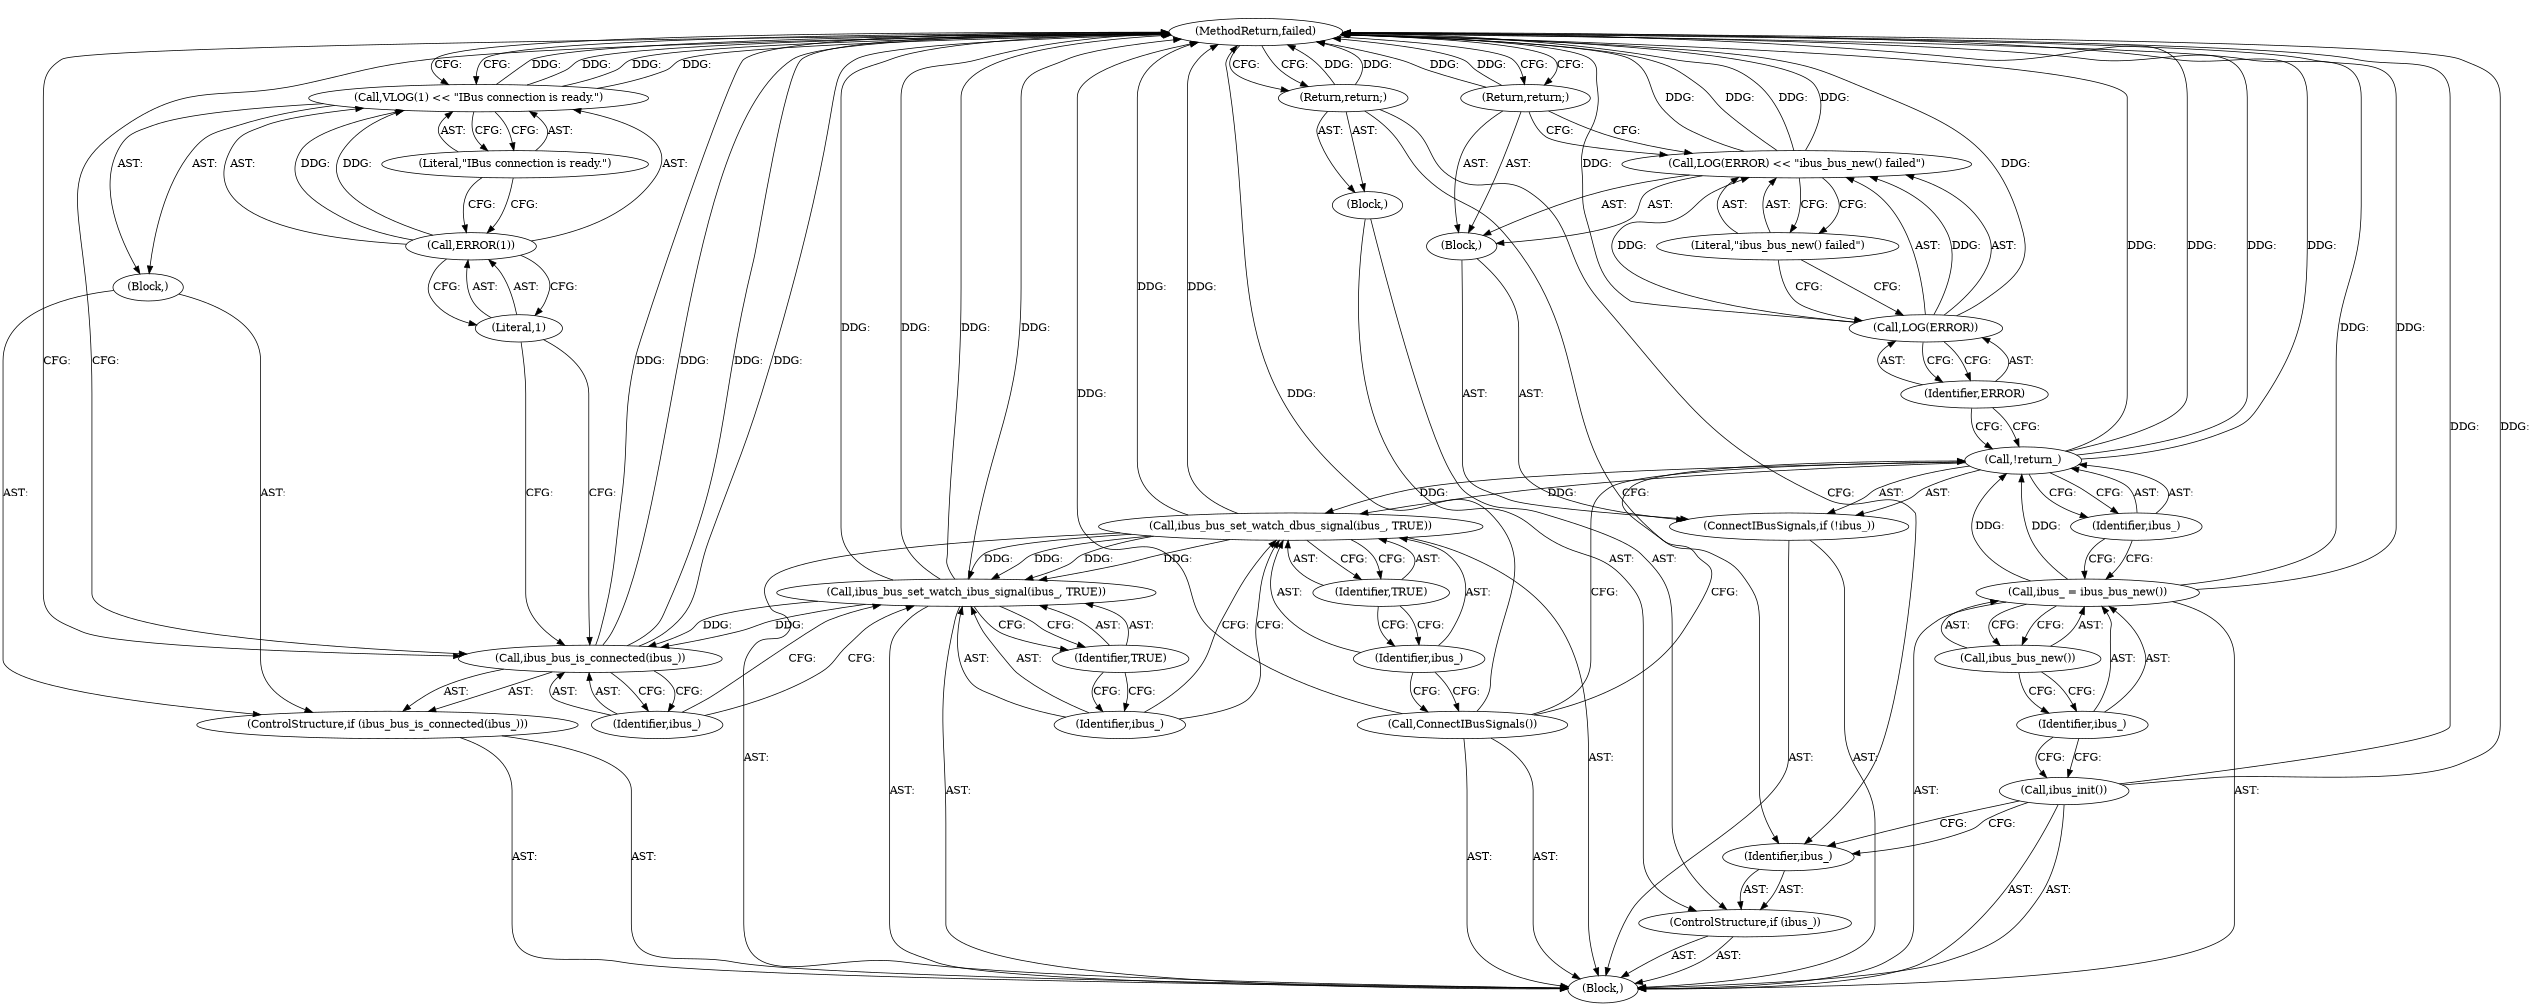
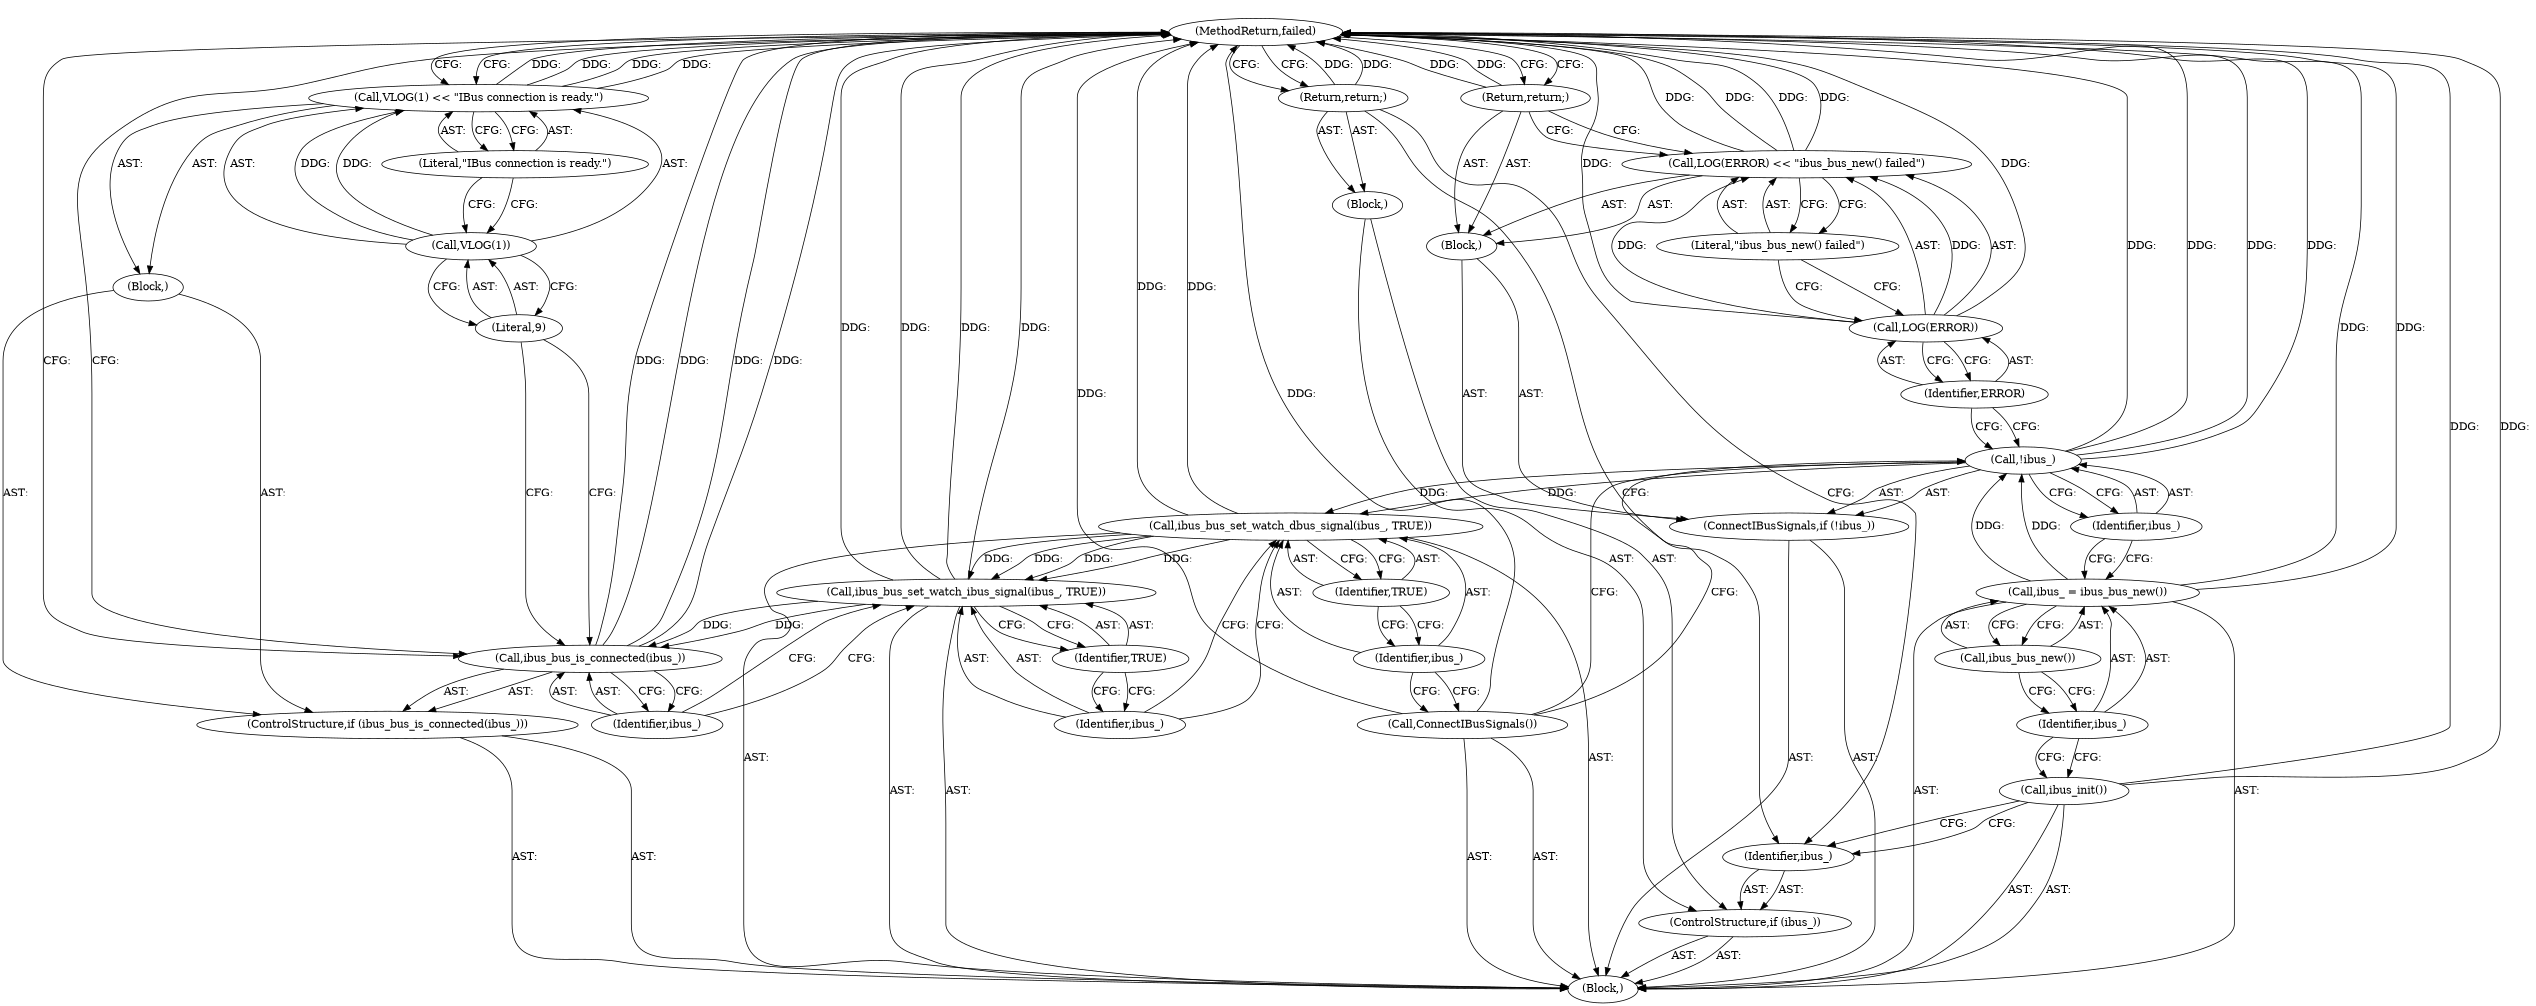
(471, 246) -> (471, 246)
(519, 328) -> (519, 328)
(2023, 461) -> (2023, 461)
